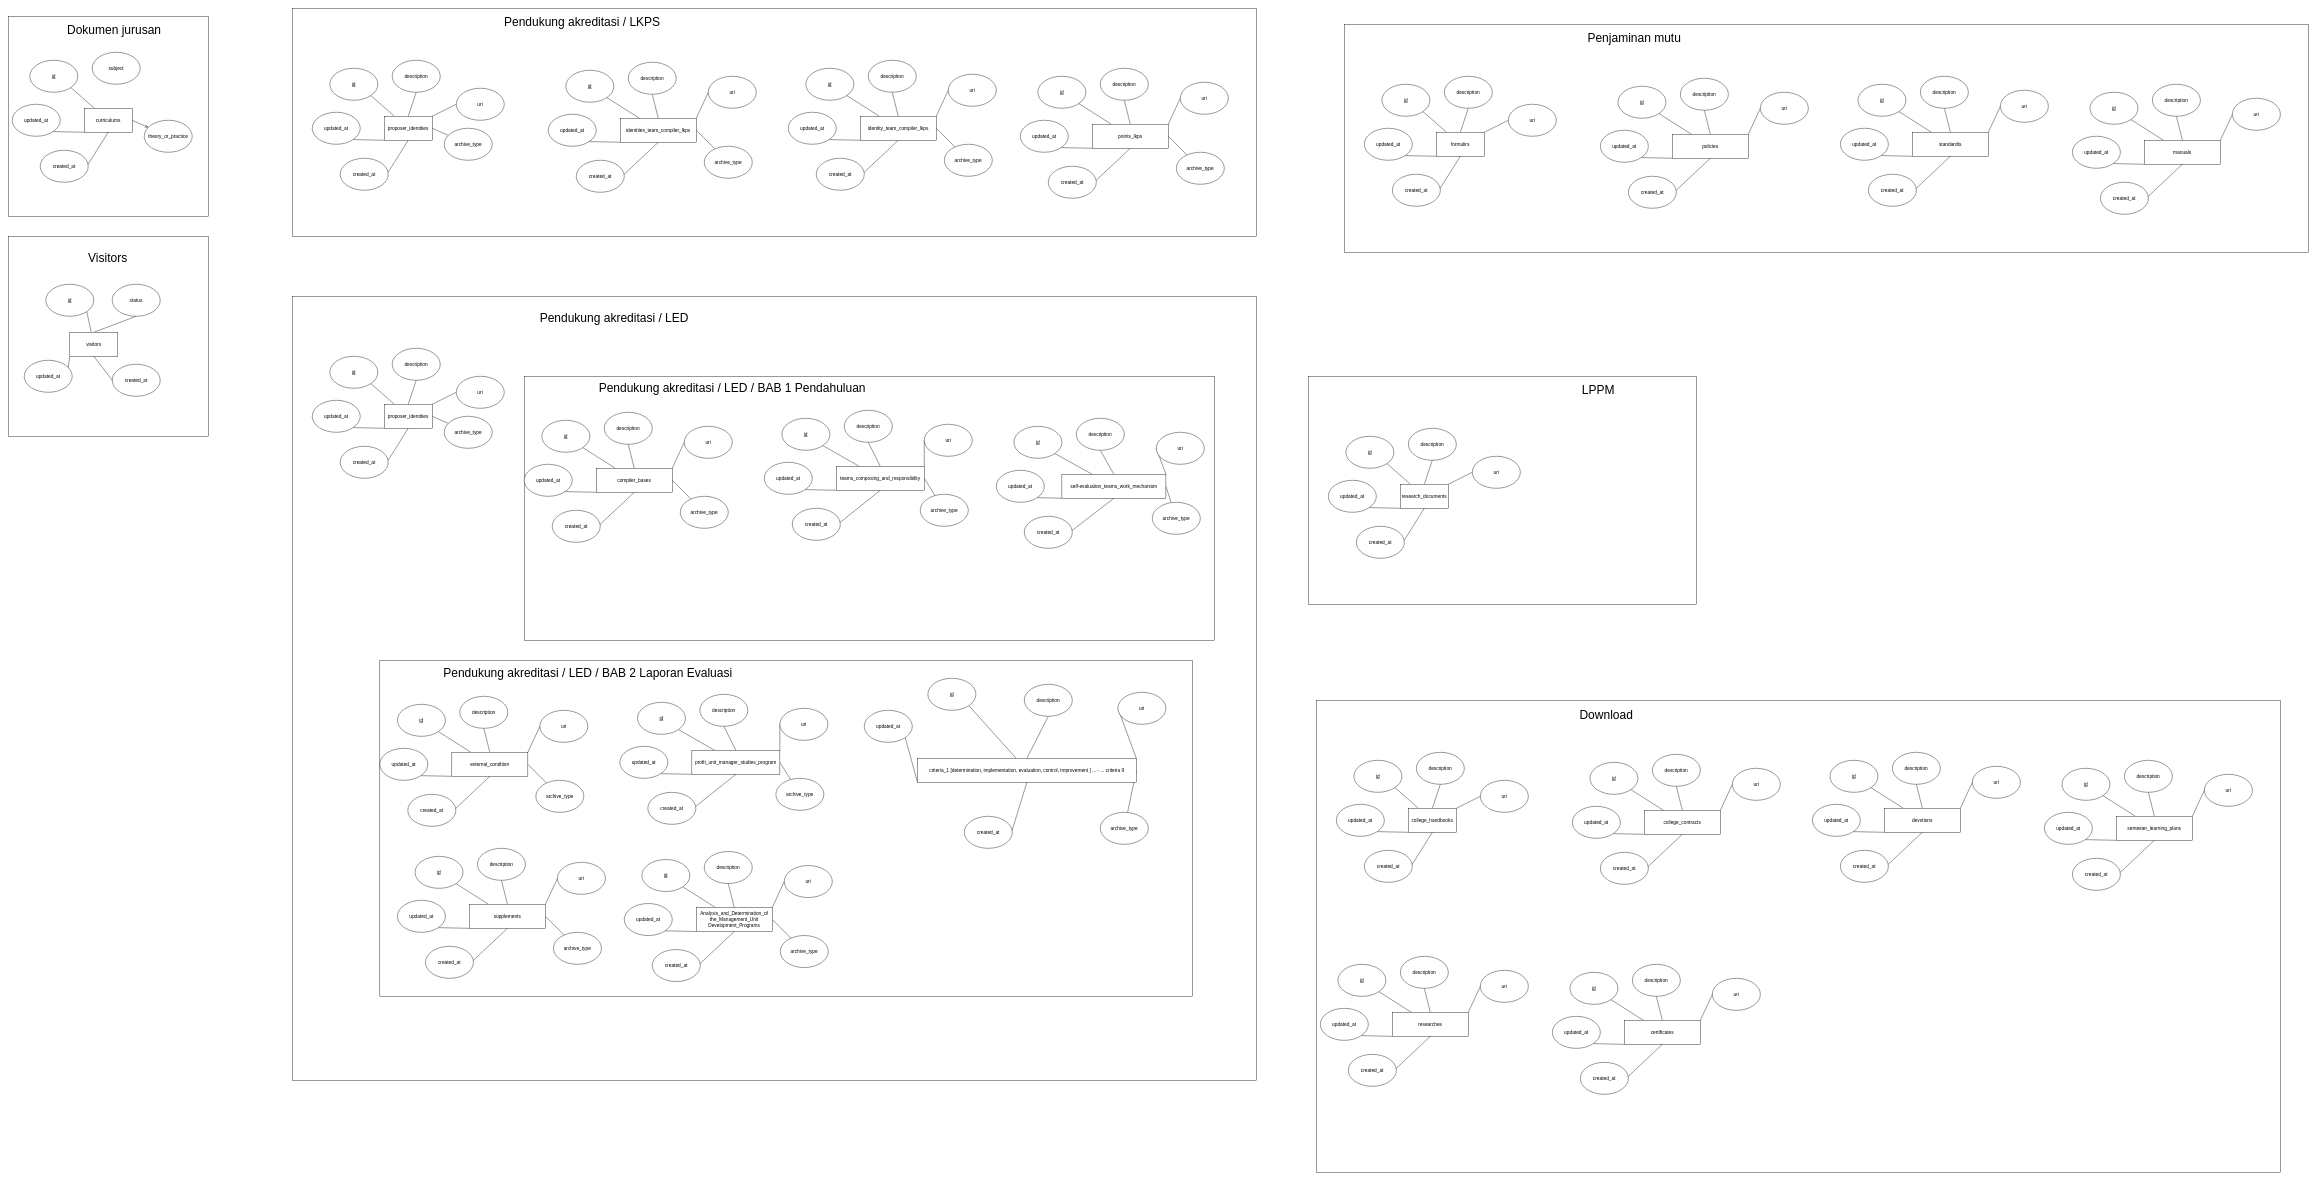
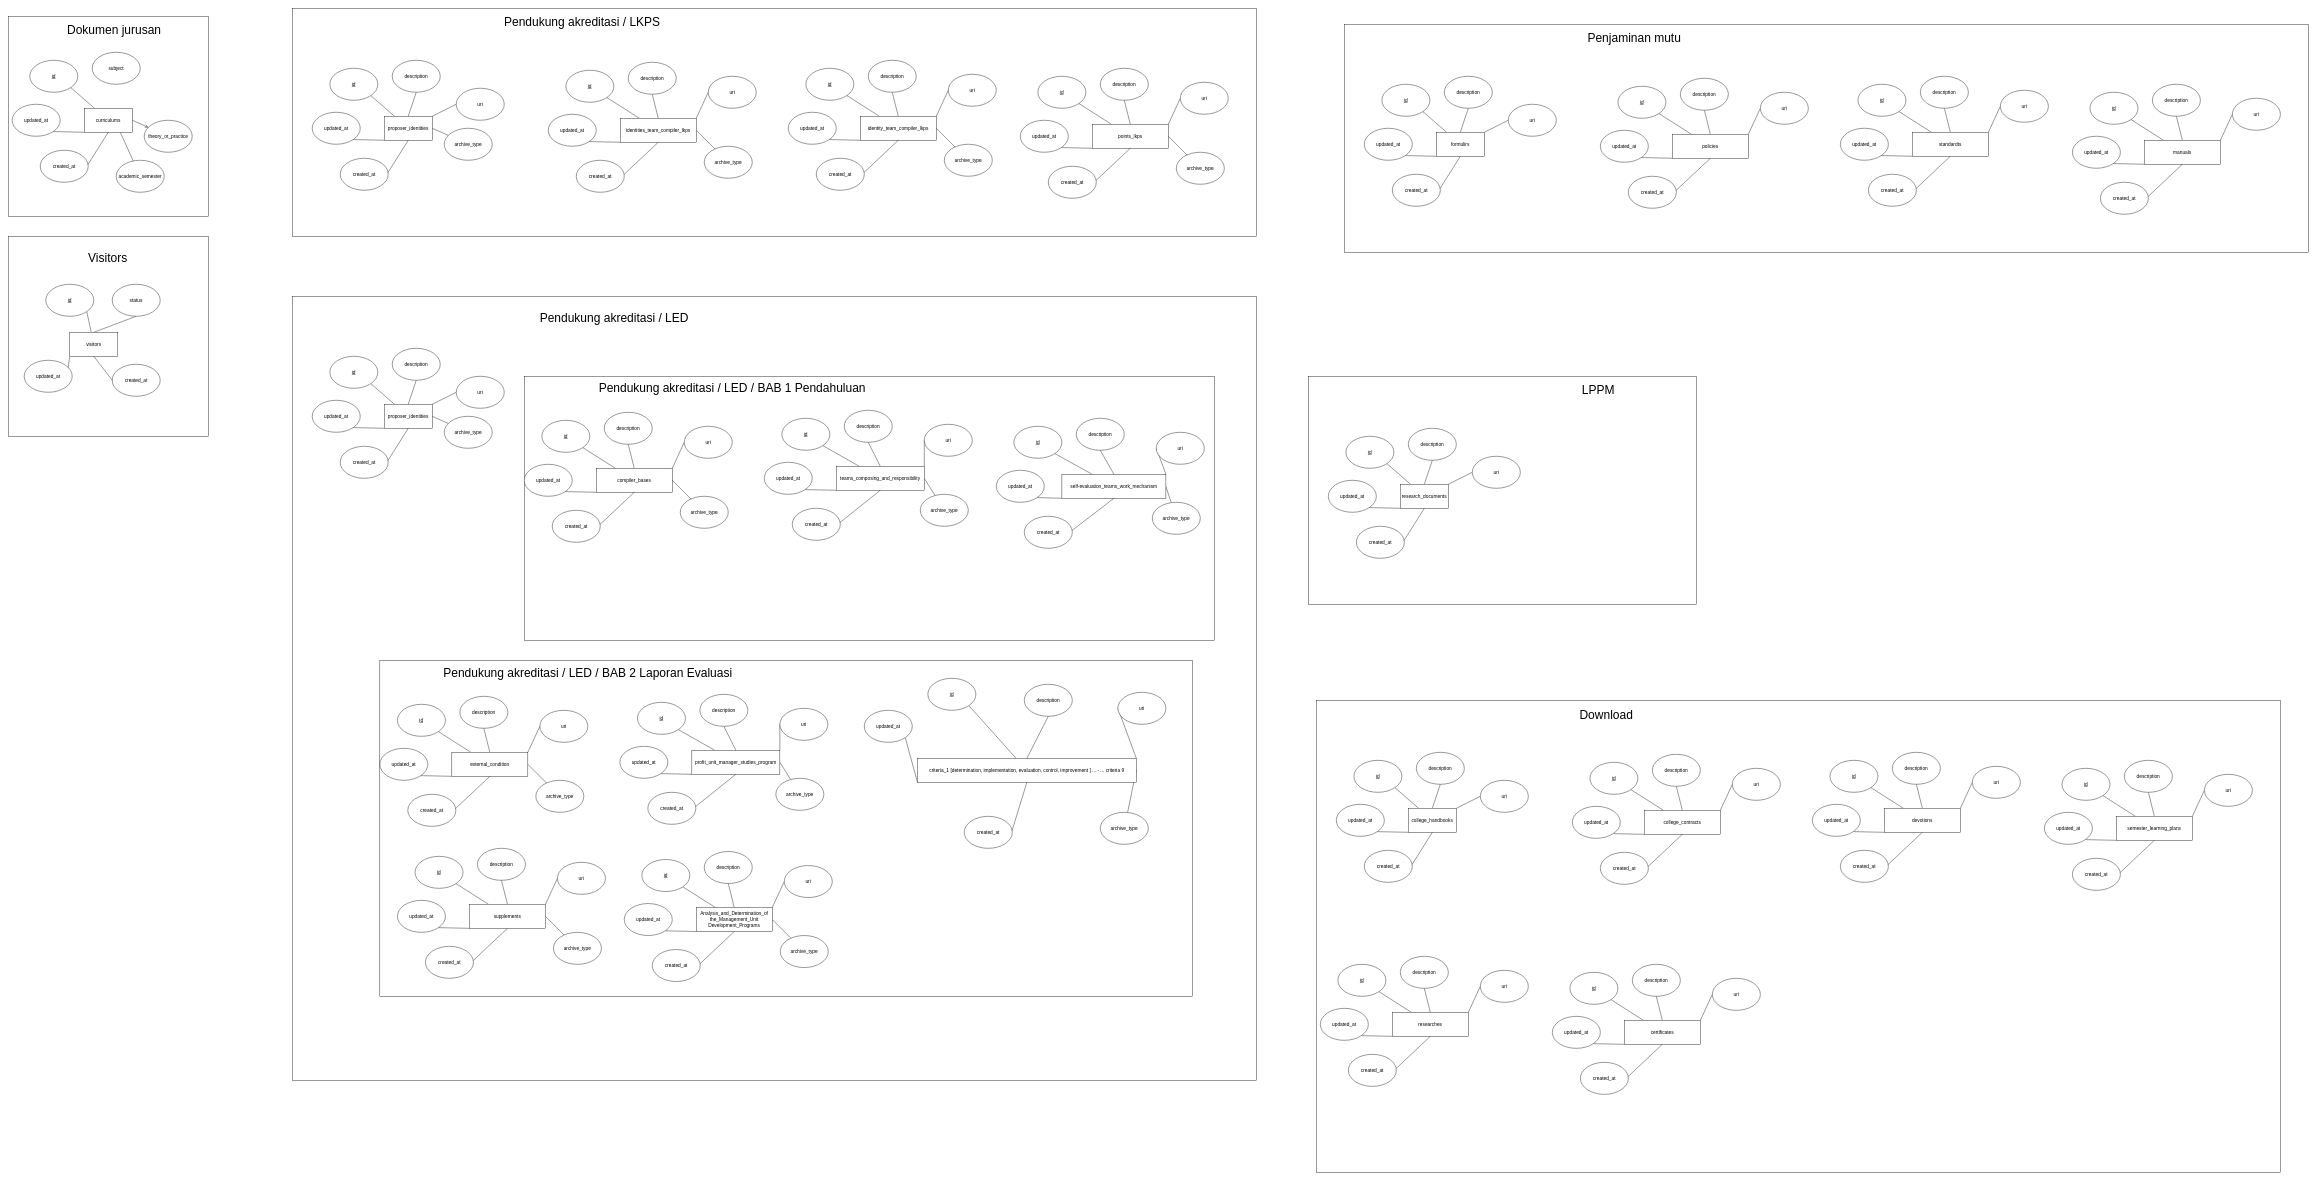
none -> (127, 146)
none -> (140, 176)
